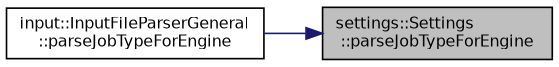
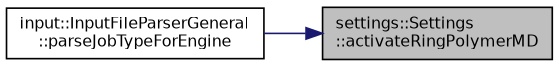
(437, 33) -> (437, 33)
